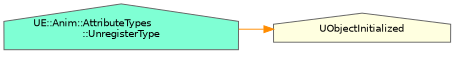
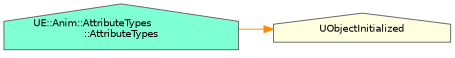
(121, 29) -> (121, 29)
